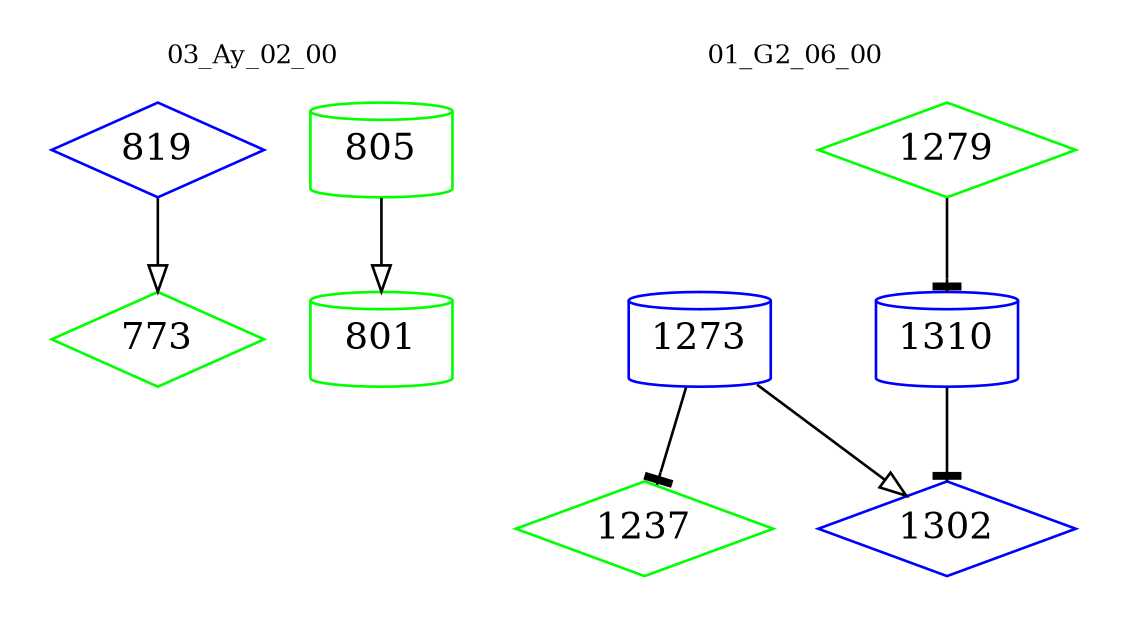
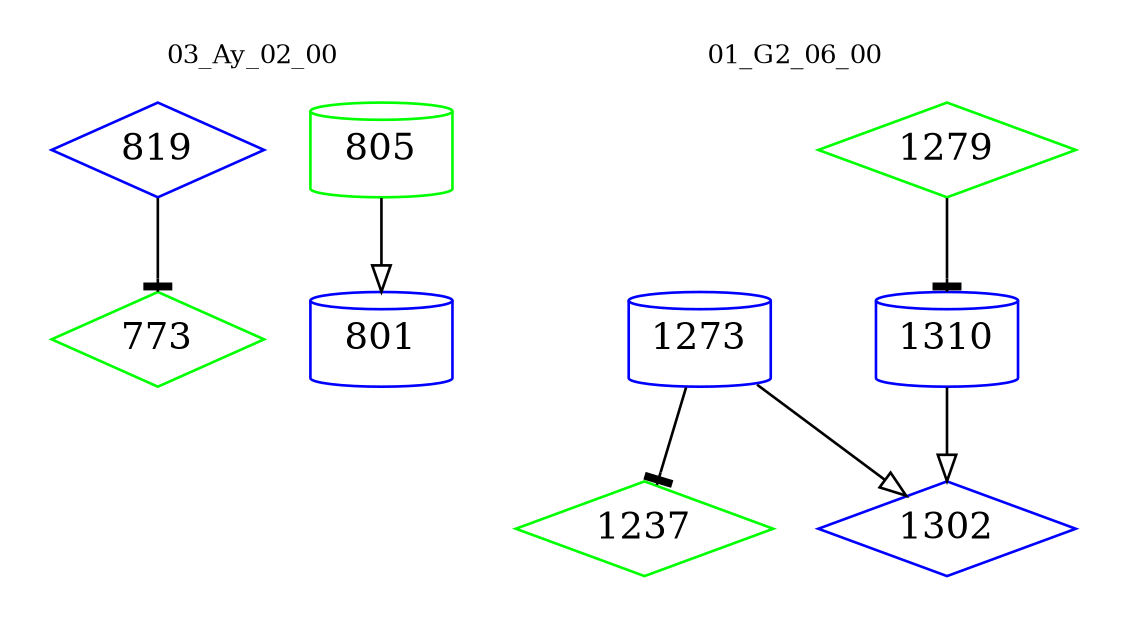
(158, 232) -> (158, 238)
(381, 339) -> (381, 339)
(947, 428) -> (947, 421)
